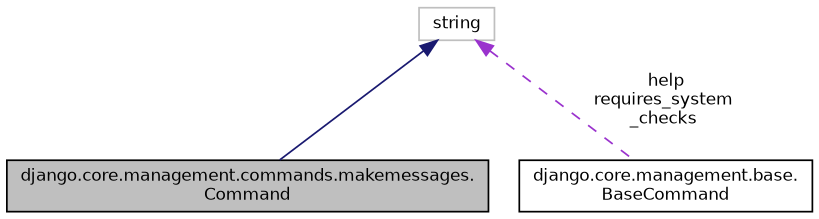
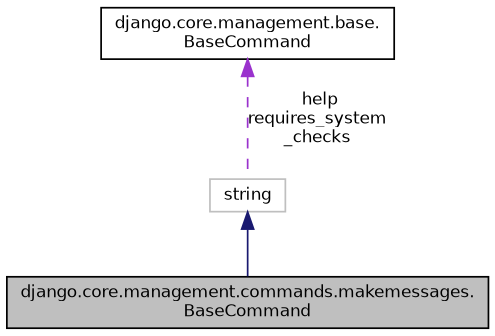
(562, 105) -> (248, 128)
(248, 186) -> (248, 303)
